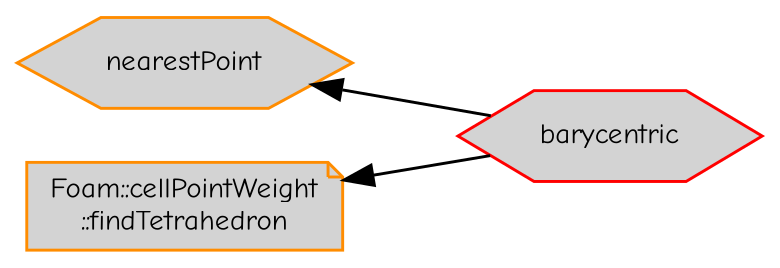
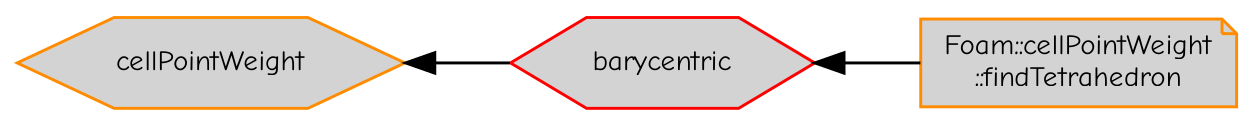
(185, 63) -> (211, 63)
(432, 165) -> (882, 63)
